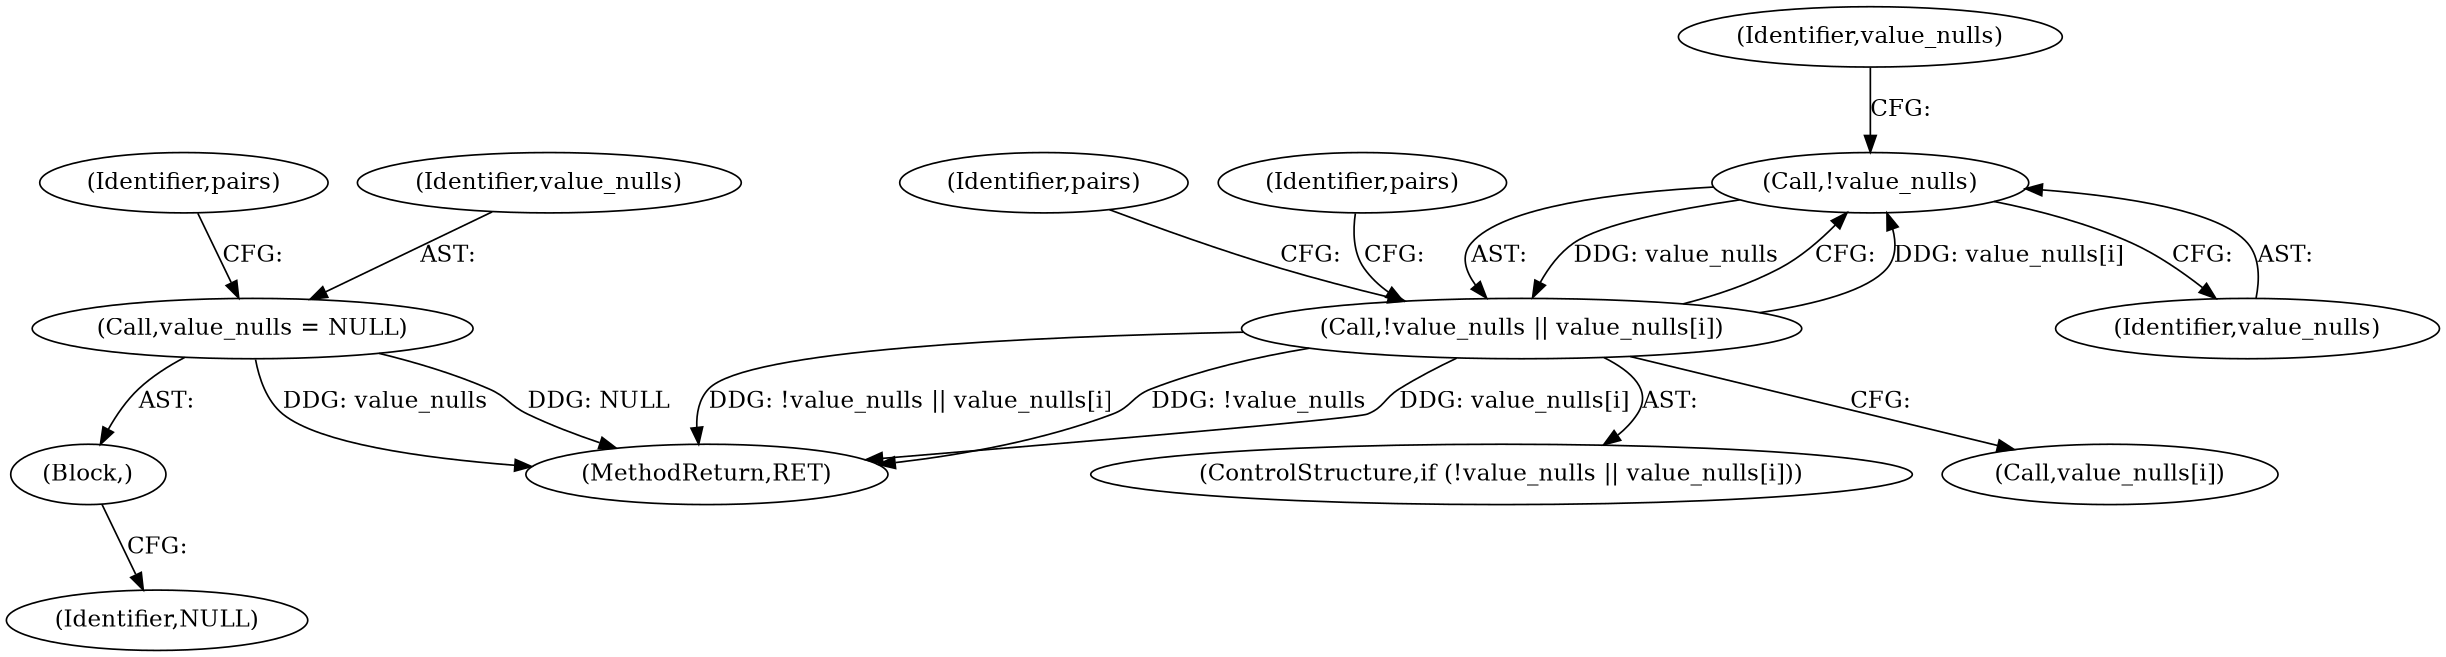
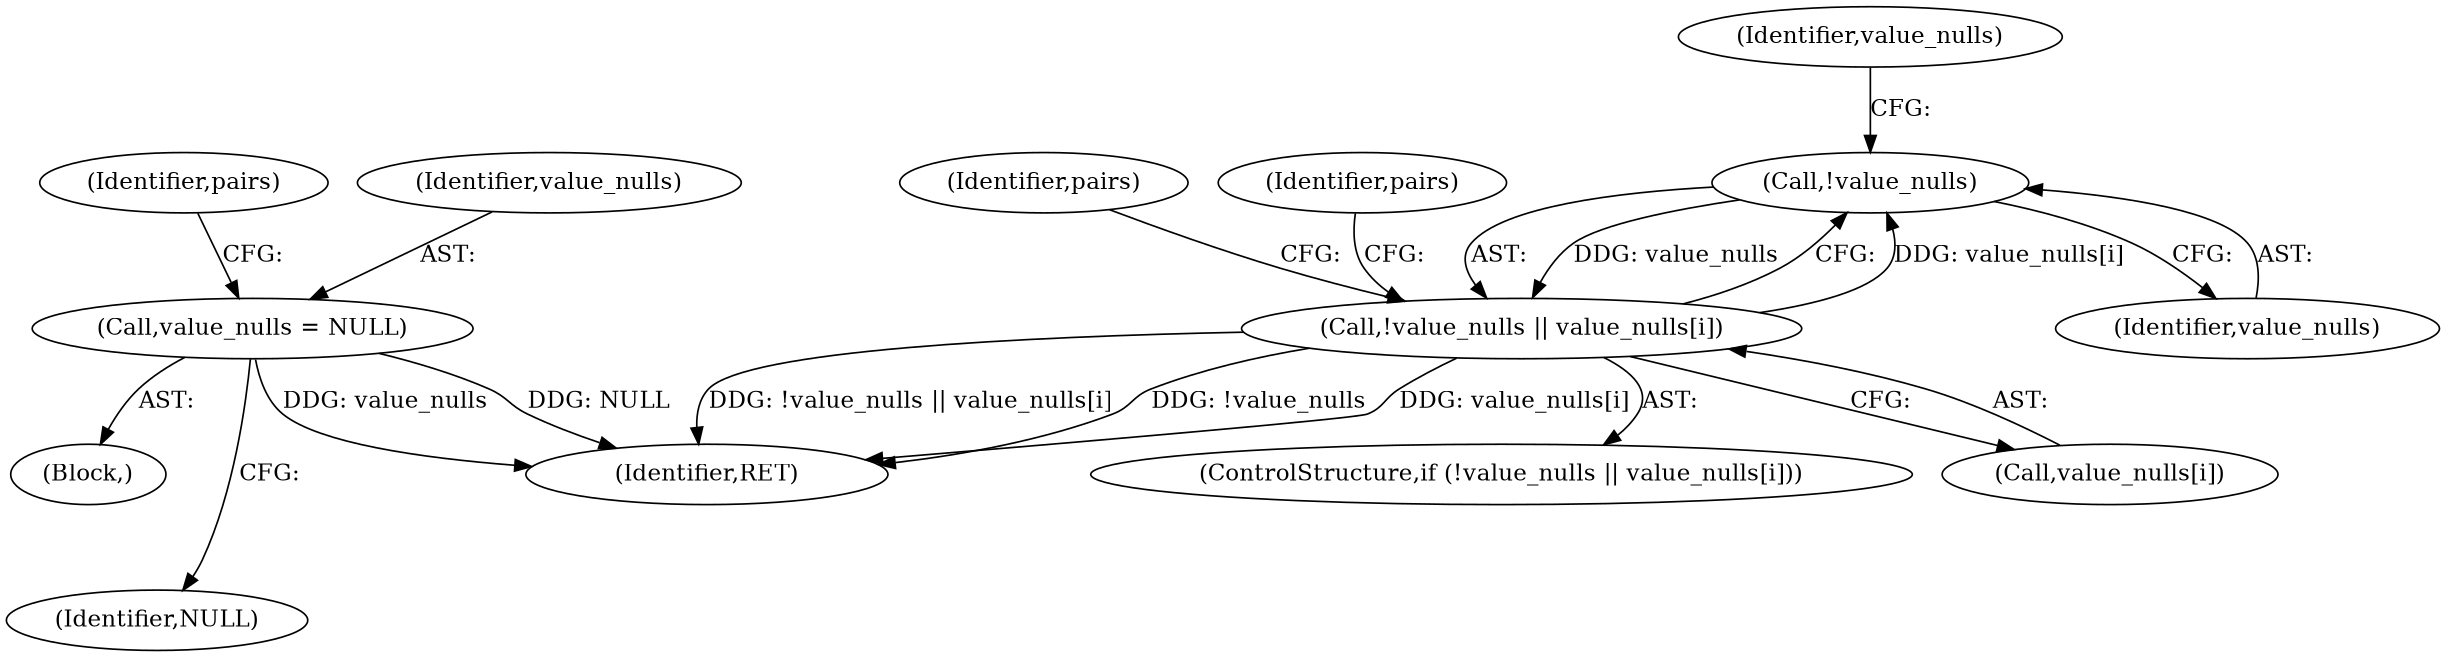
none -> (1908, 384)
(707, 474) -> (707, 474)
(119, 539) -> (232, 471)
